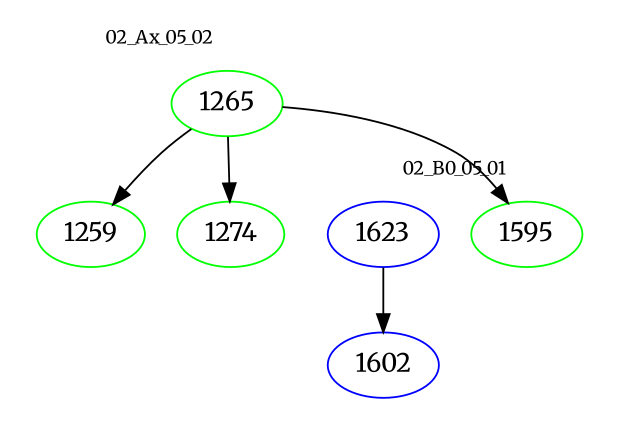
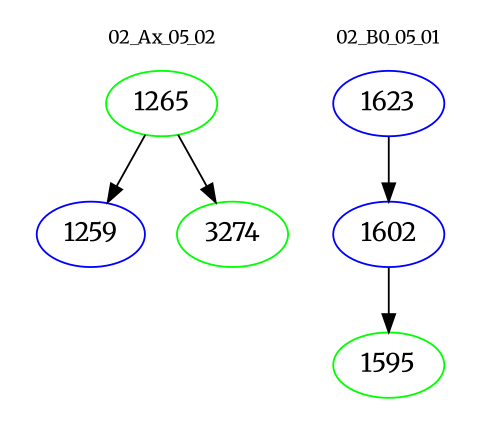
(398, 128) -> (389, 291)
(91, 234) -> (91, 234)
(231, 234) -> (233, 234)
